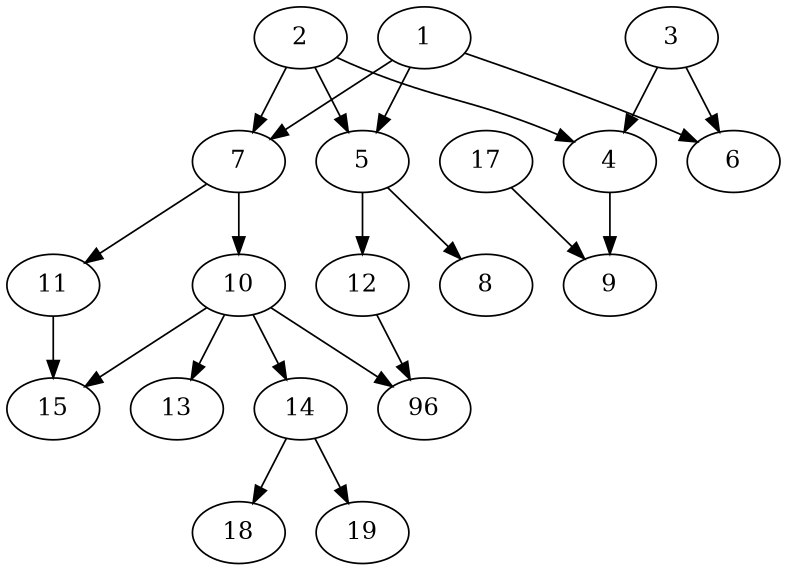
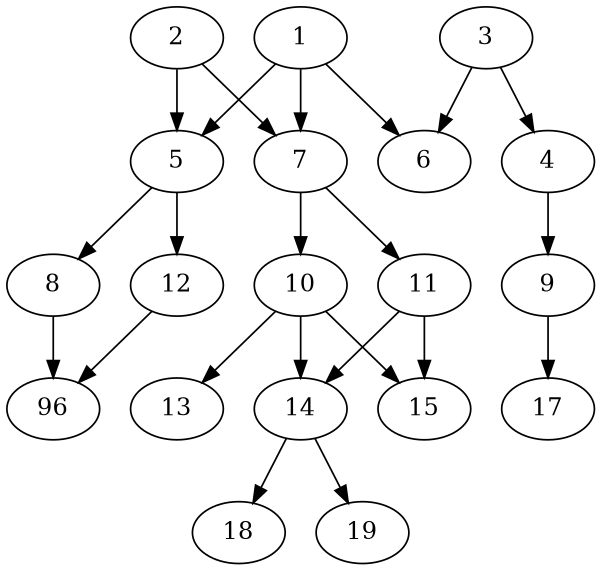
(447, 97) -> none
(542, 217) -> (548, 339)
none -> (370, 339)
(325, 342) -> (53, 339)
